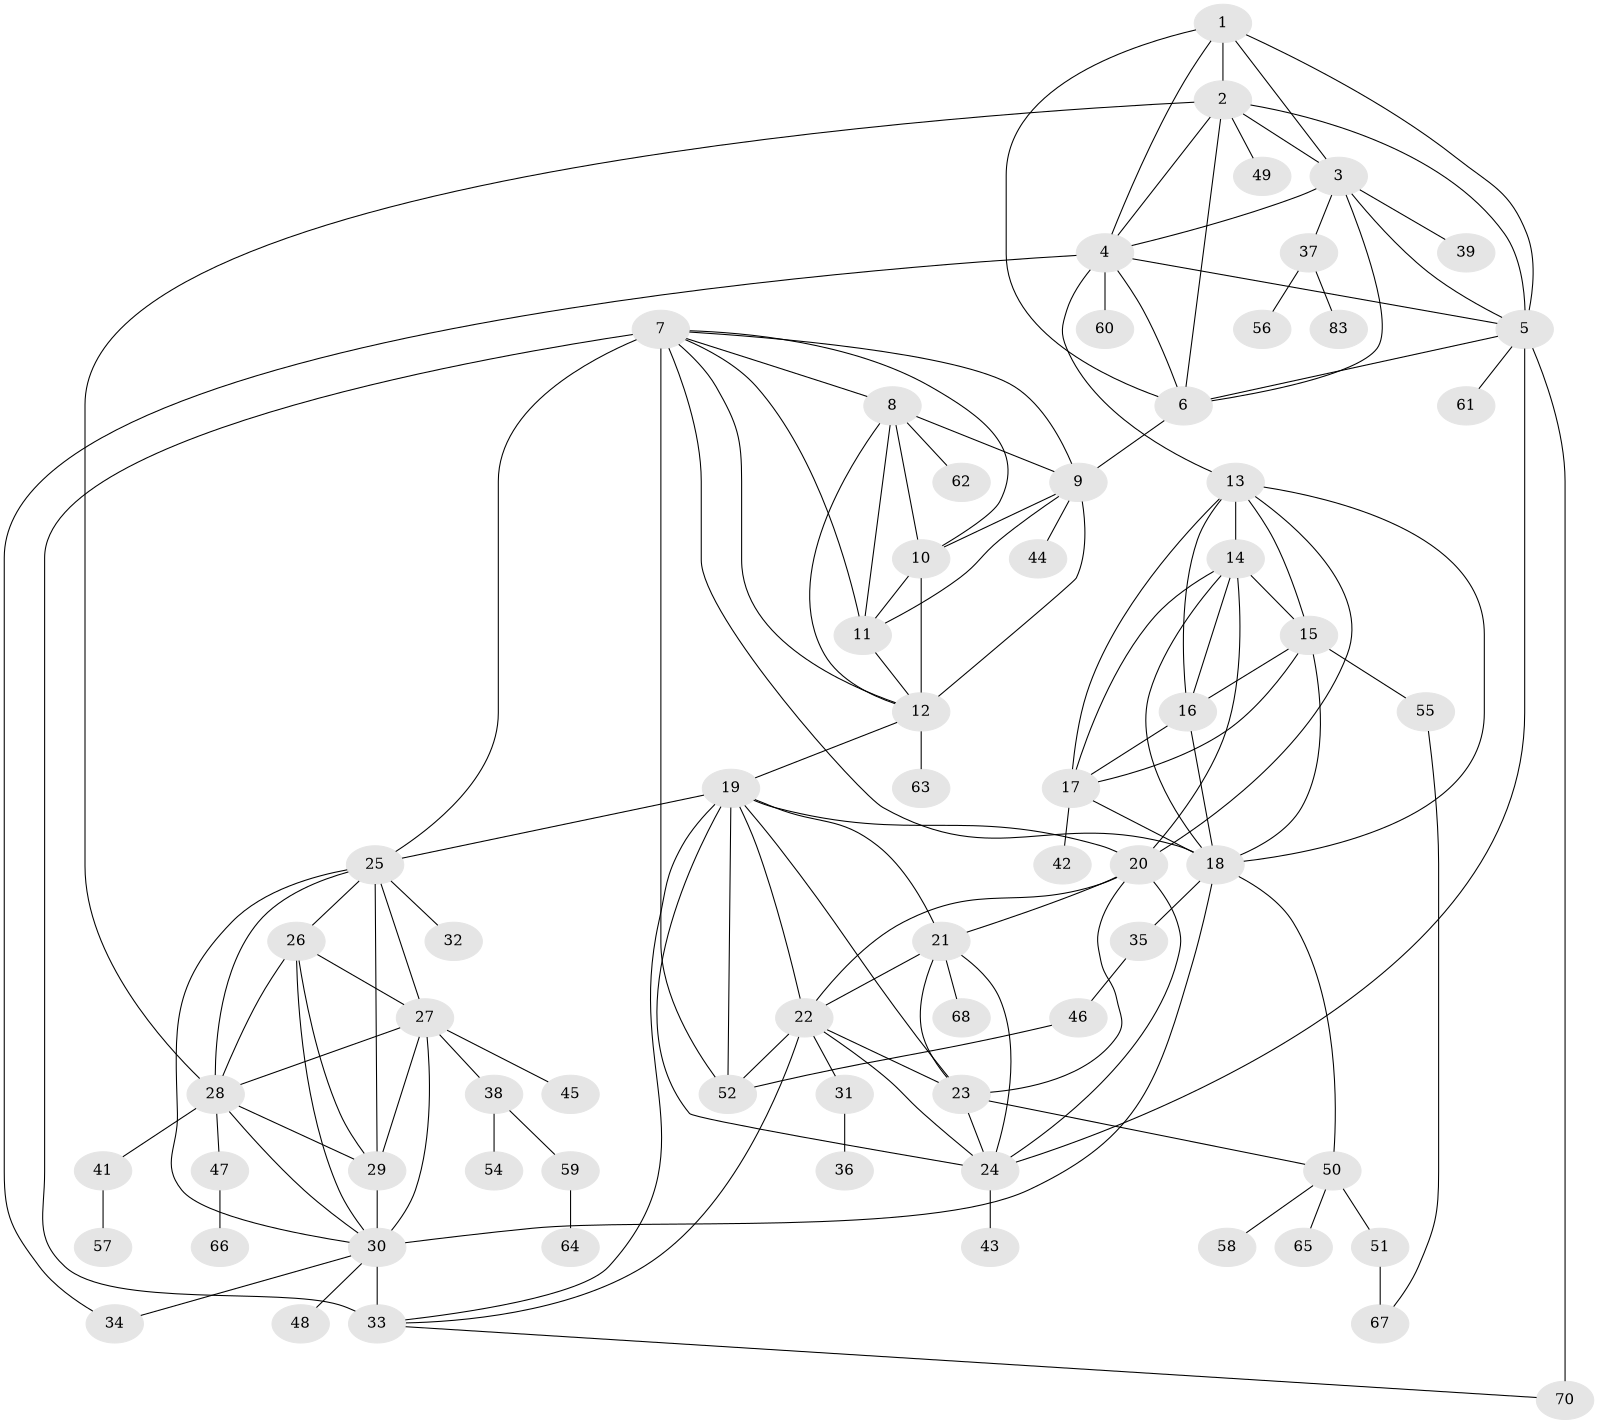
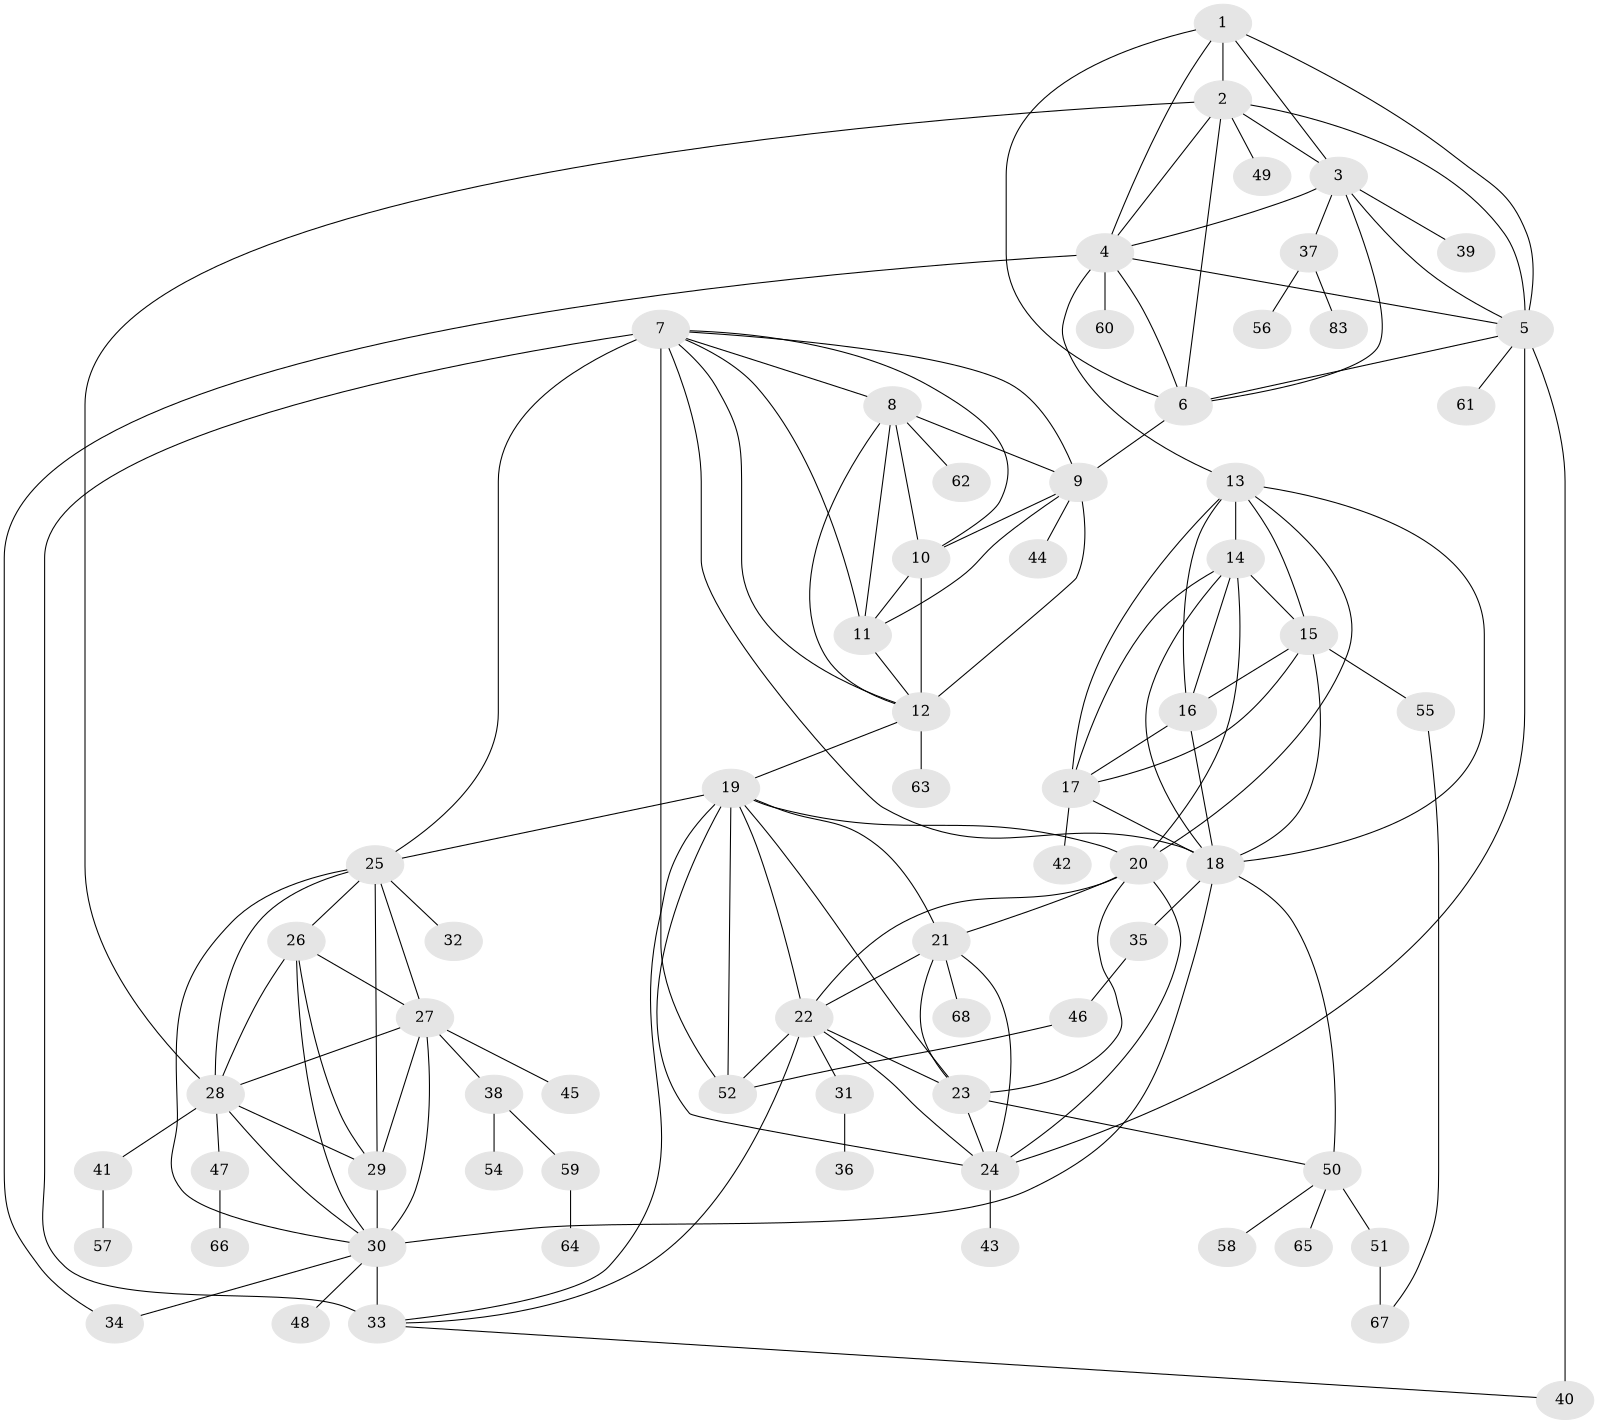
(1565, 1400) -> (1565, 1400)
